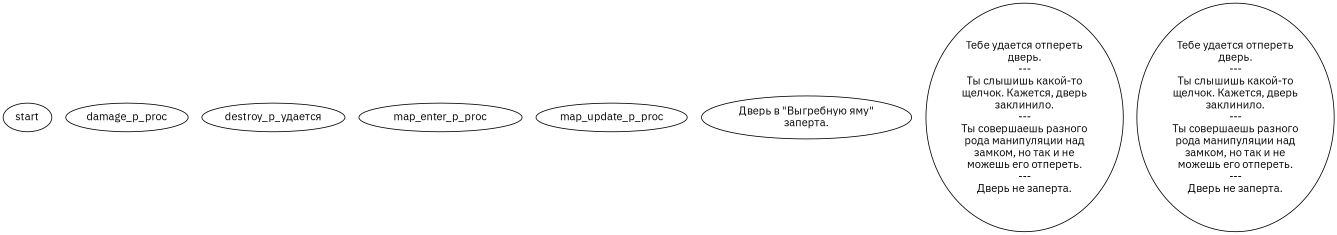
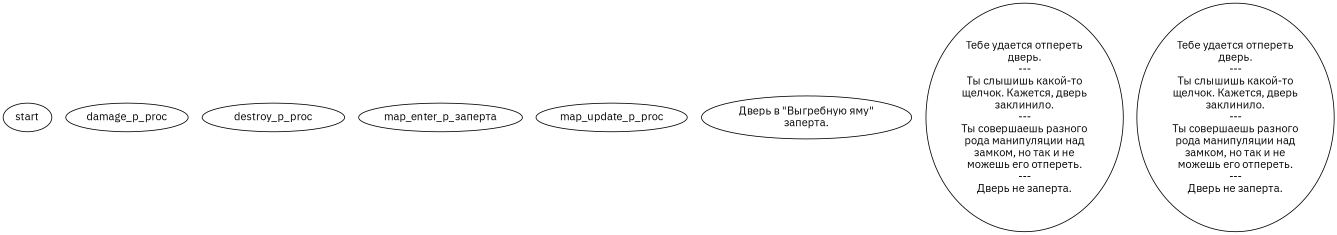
(273, 117) -> (273, 117)
(441, 117) -> (441, 117)
